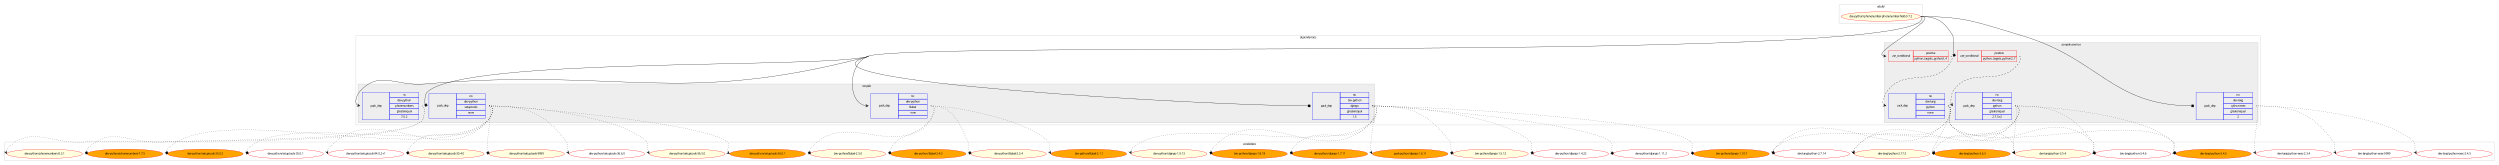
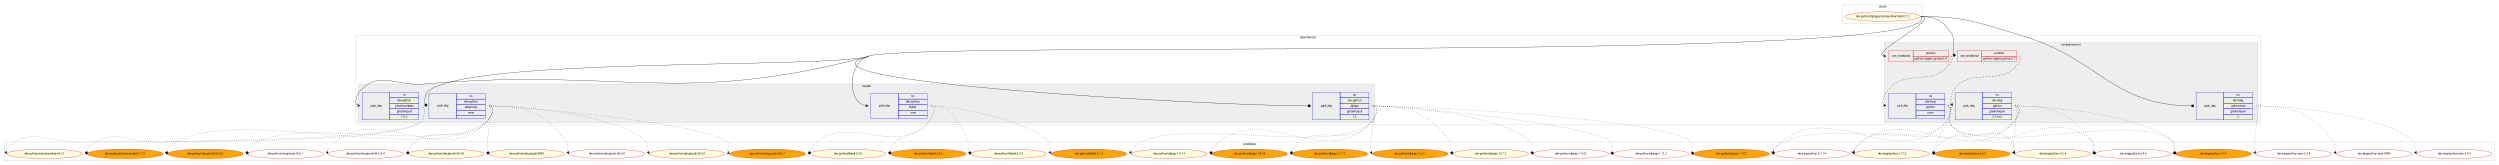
(1881, 17) -> (1883, 17)
(1410, 154) -> (1410, 154)
